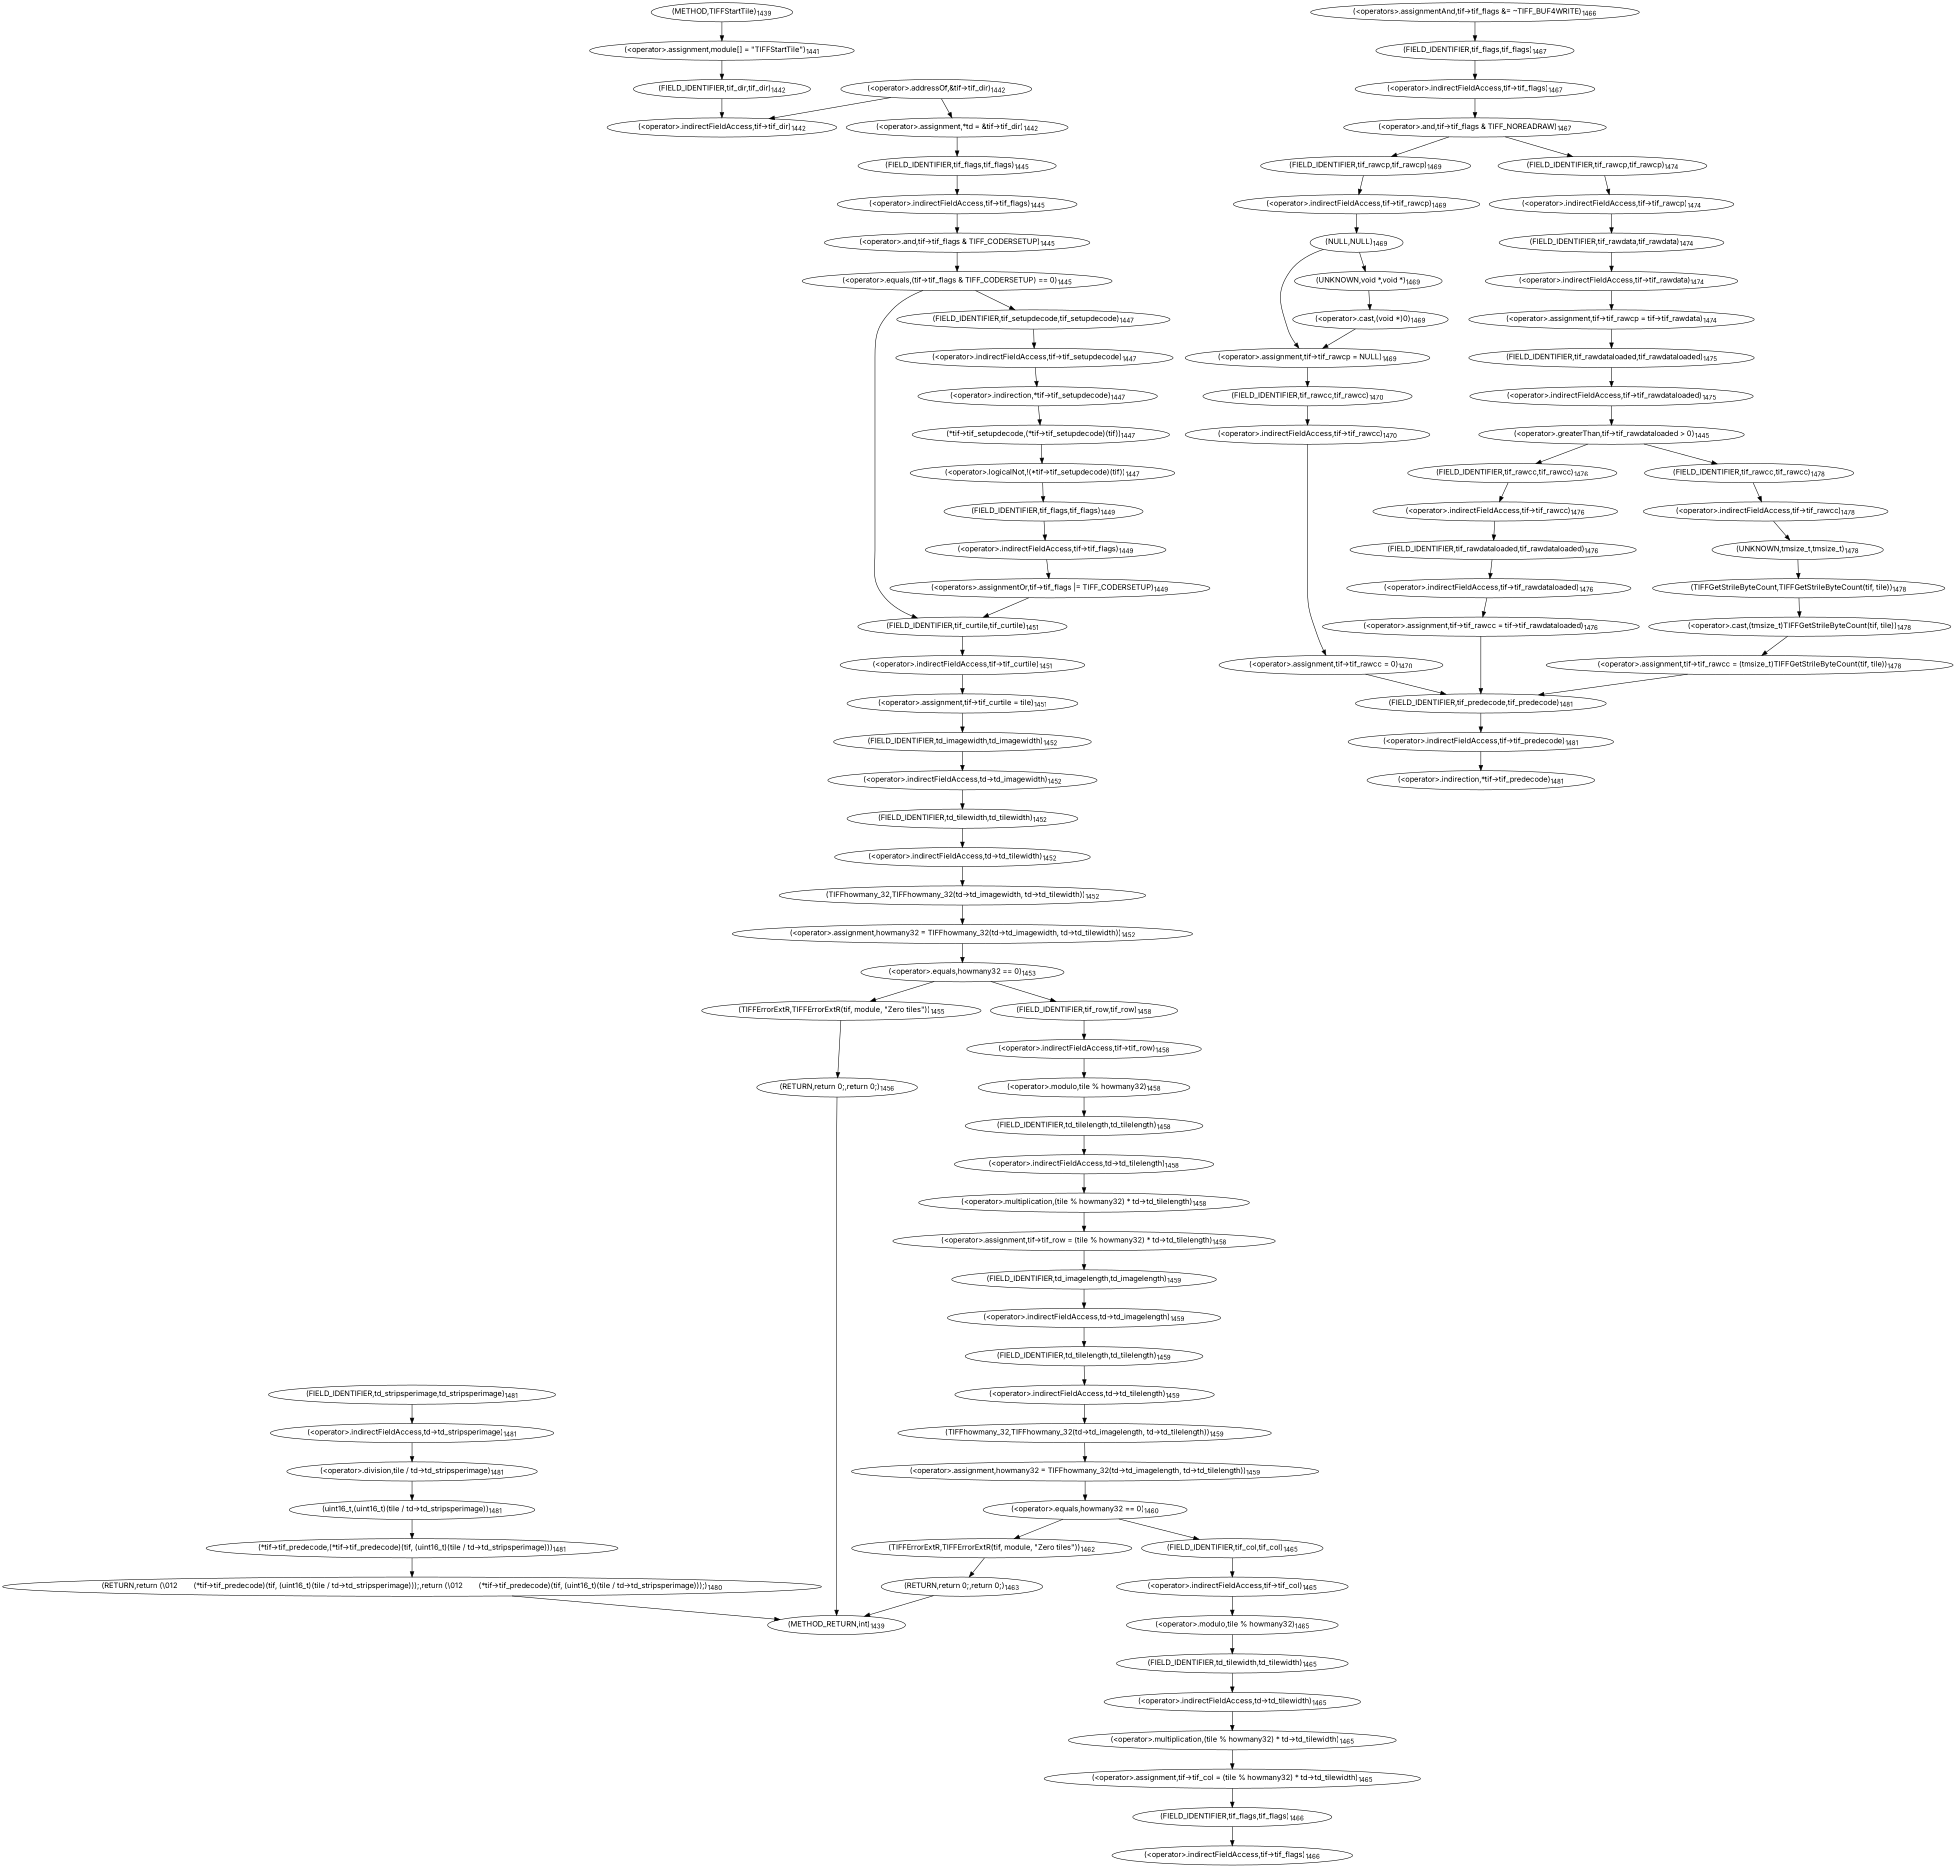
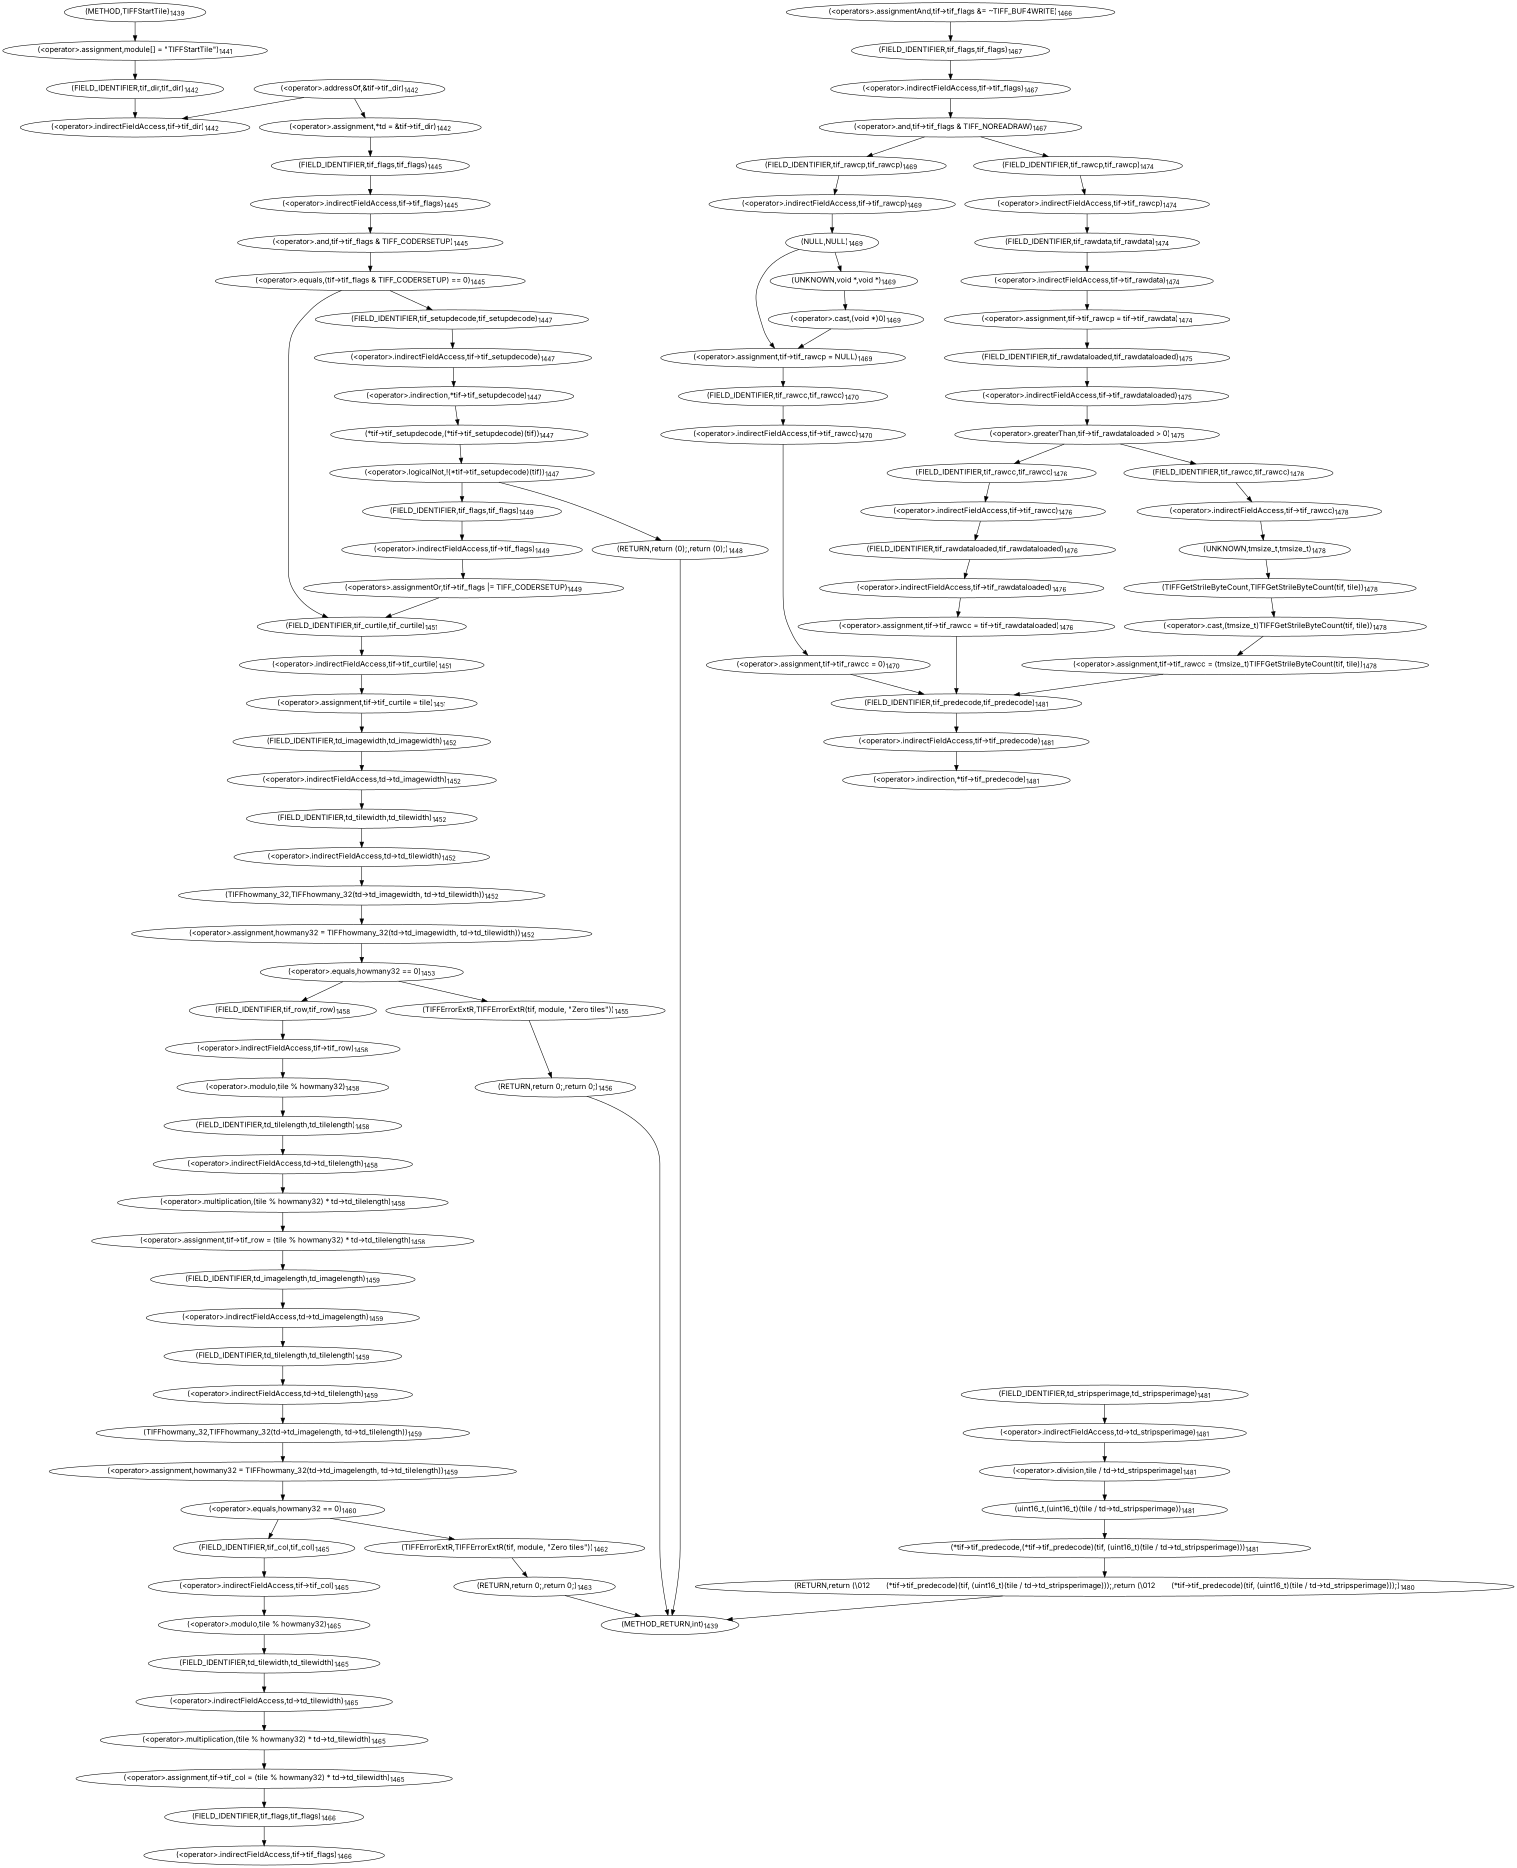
(1702, 434) -> (1178, 434)
none -> (680, 550)
